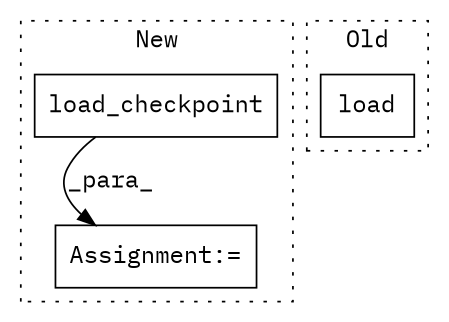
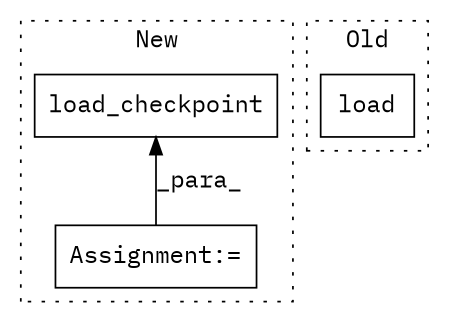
(66, 173) -> (156, 190)
